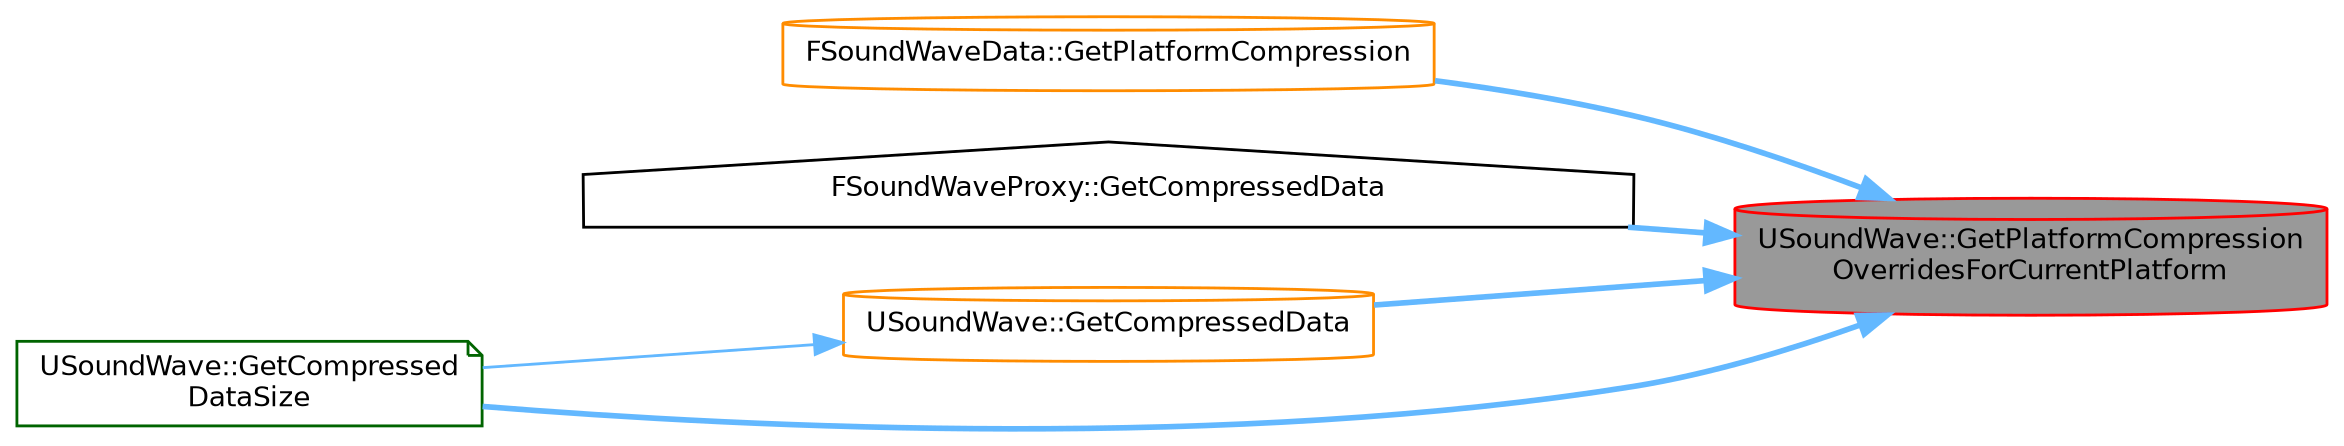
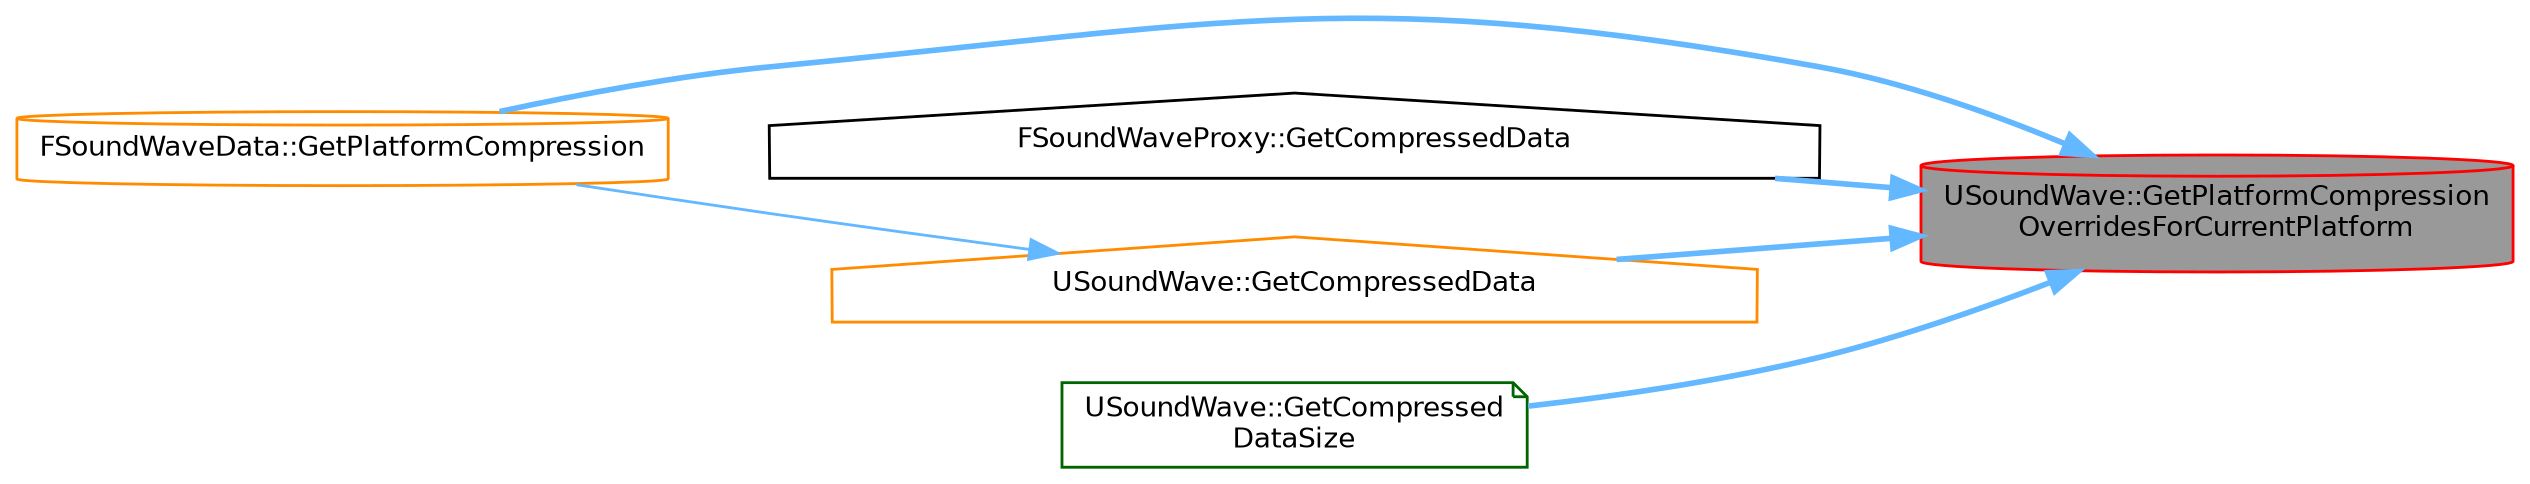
(1109, 324) -> (1295, 284)
(648, 356) -> (803, 218)
